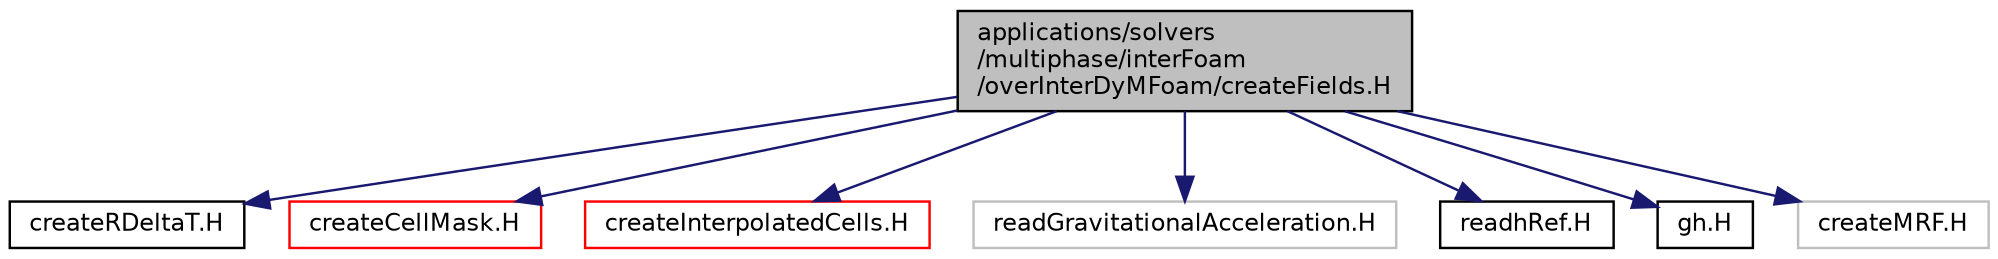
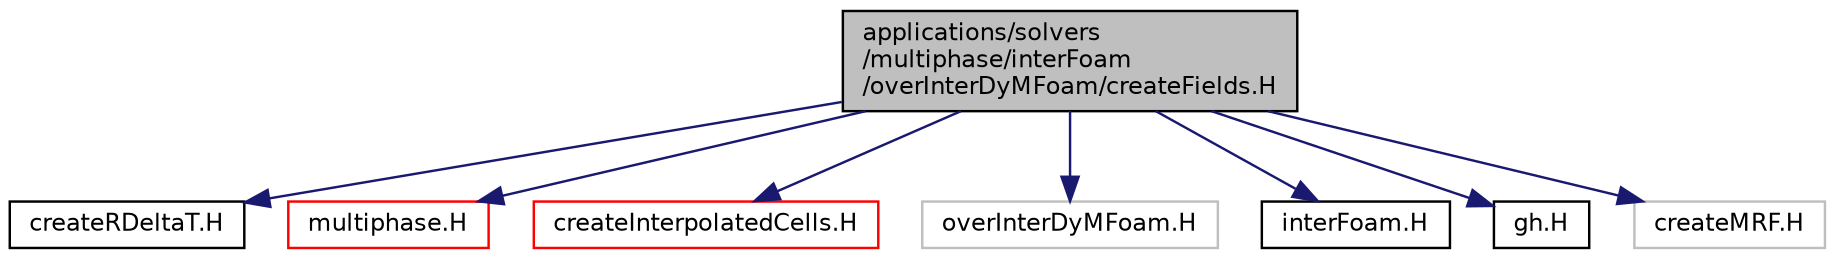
(415, 225) -> (388, 225)
(1185, 225) -> (1070, 225)
(1527, 225) -> (1356, 225)
